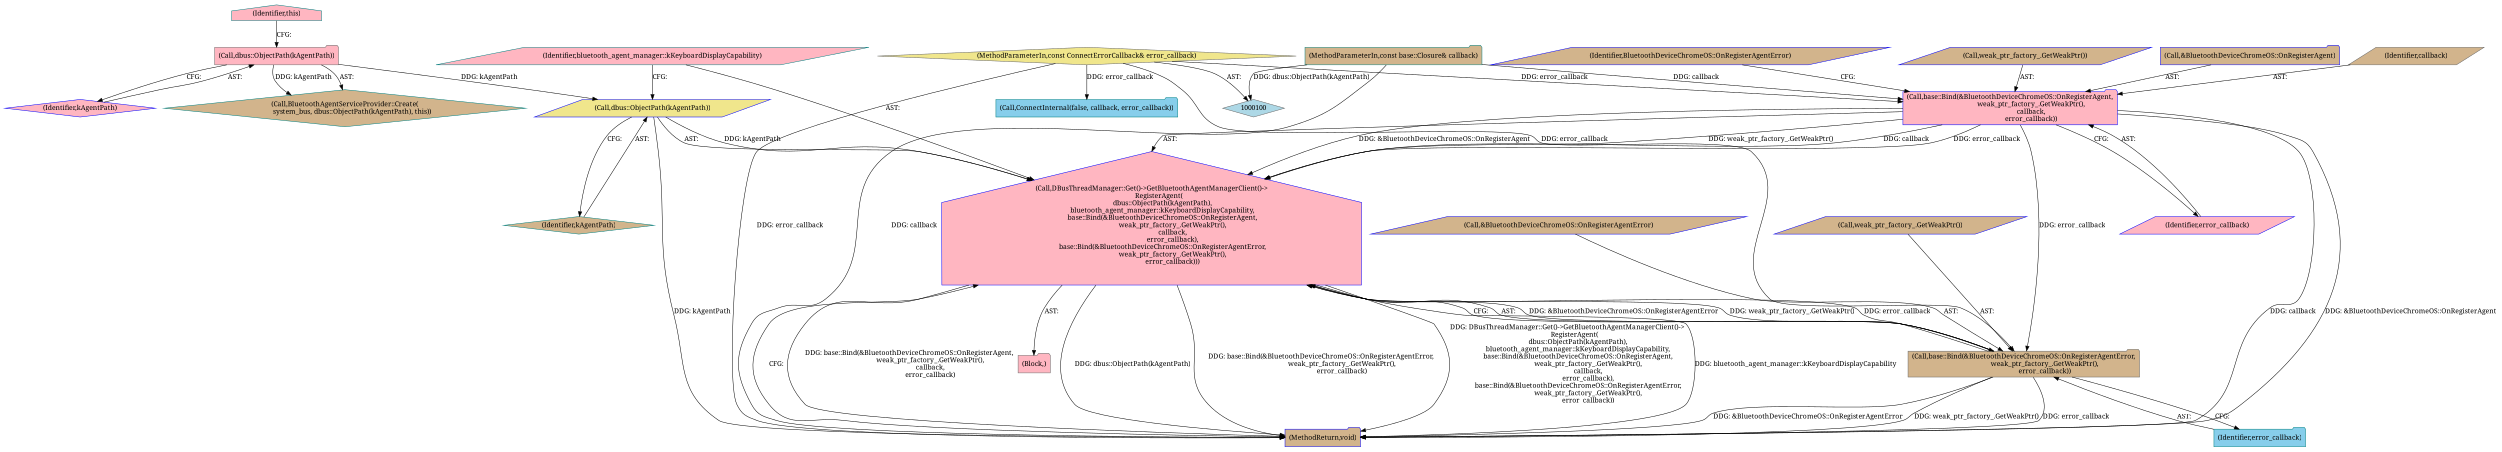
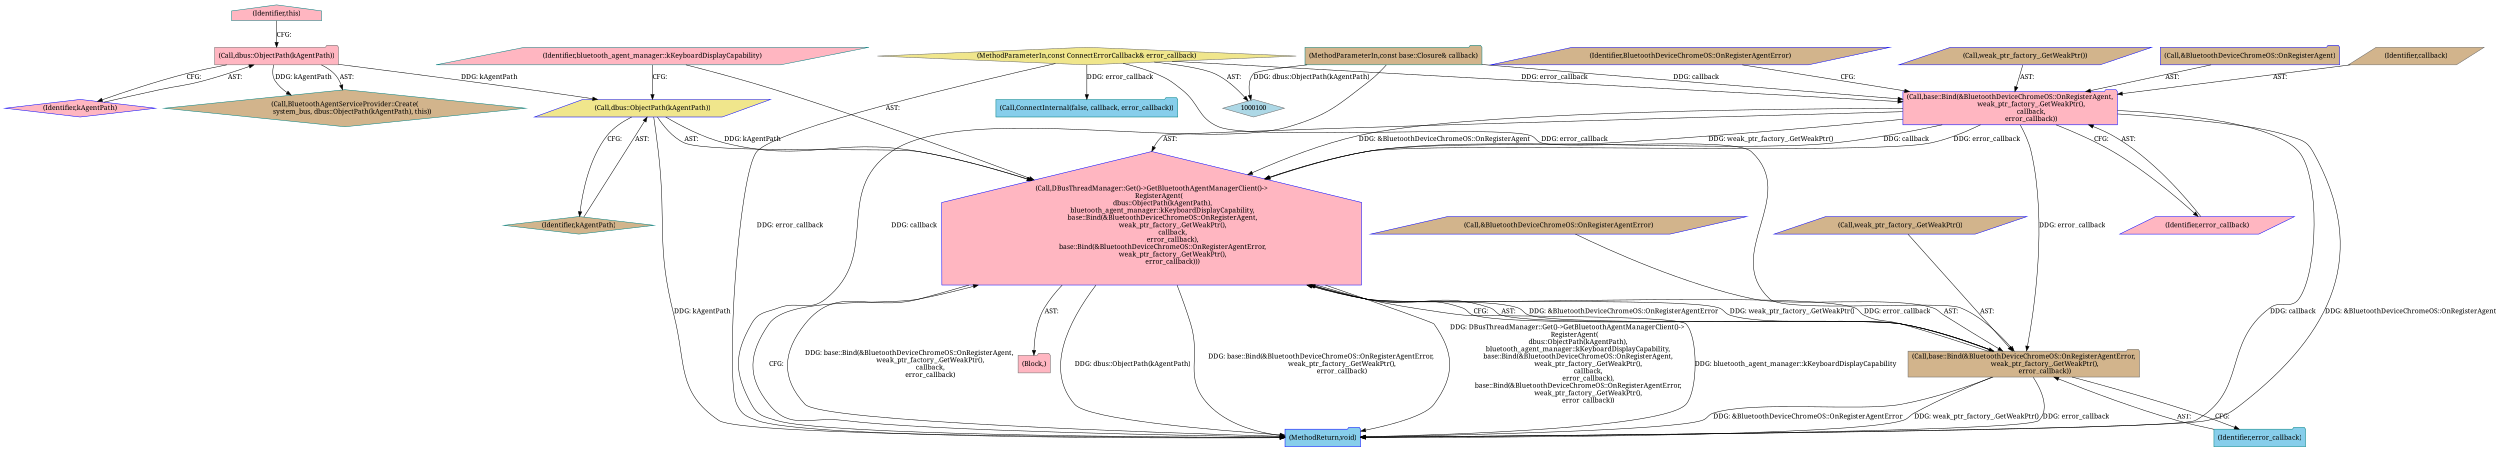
(1323, 438) -> (1323, 438)
